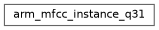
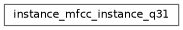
(79, 15) -> (92, 15)
